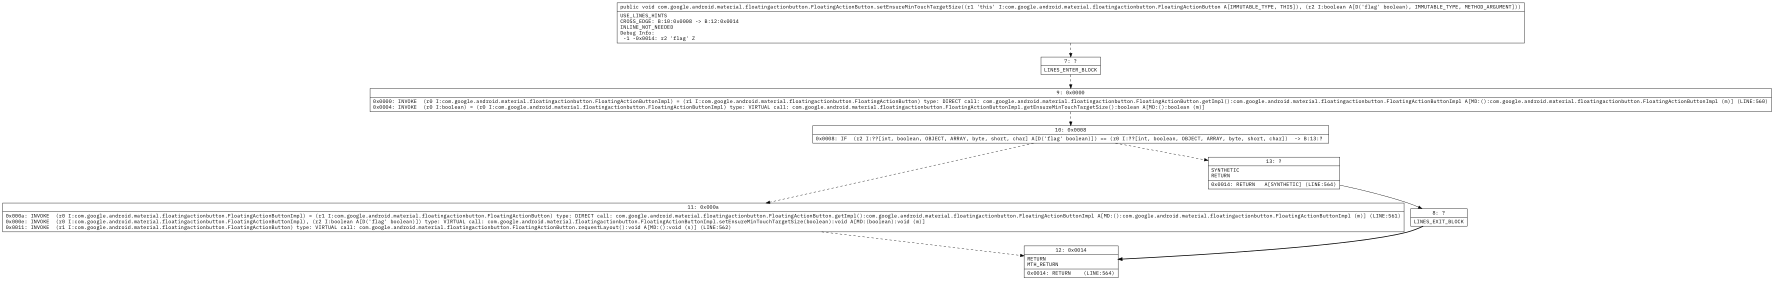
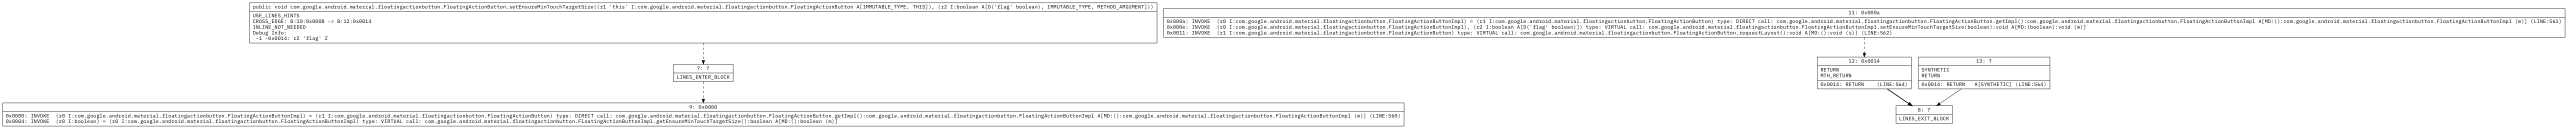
(1071, 134) -> none
(1274, 249) -> (1898, 96)
